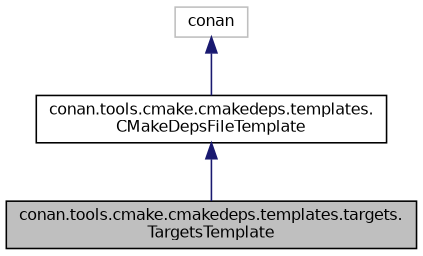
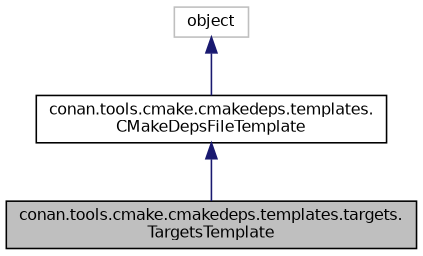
(211, 22) -> (211, 22)
